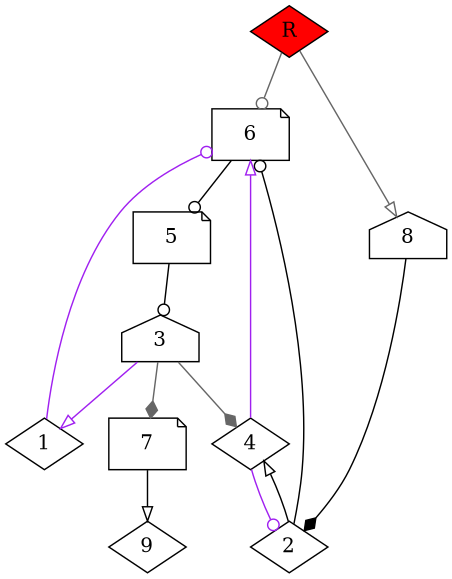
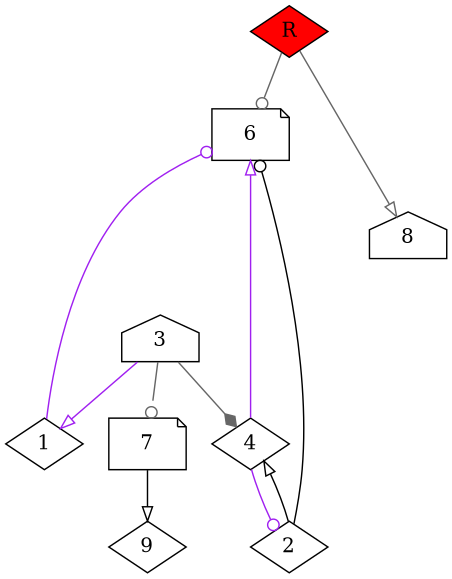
(172, 238) -> none
(155, 381) -> (155, 381)
(378, 395) -> none
